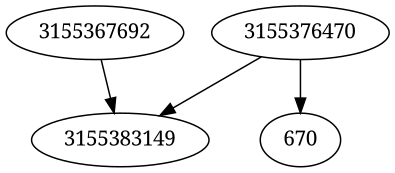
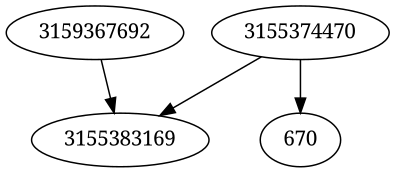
(95, 33) -> (95, 33)
(300, 33) -> (300, 33)
(120, 140) -> (120, 140)
